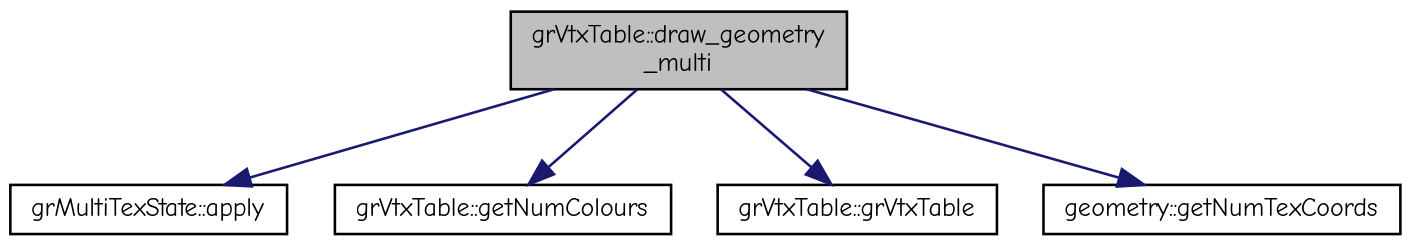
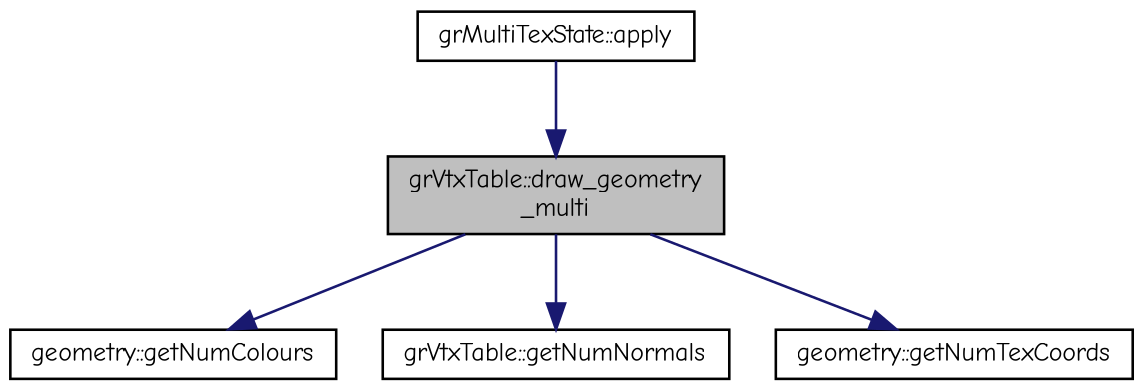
(402, 133) -> (556, 95)
(503, 209) -> (173, 354)
(857, 209) -> (556, 354)
